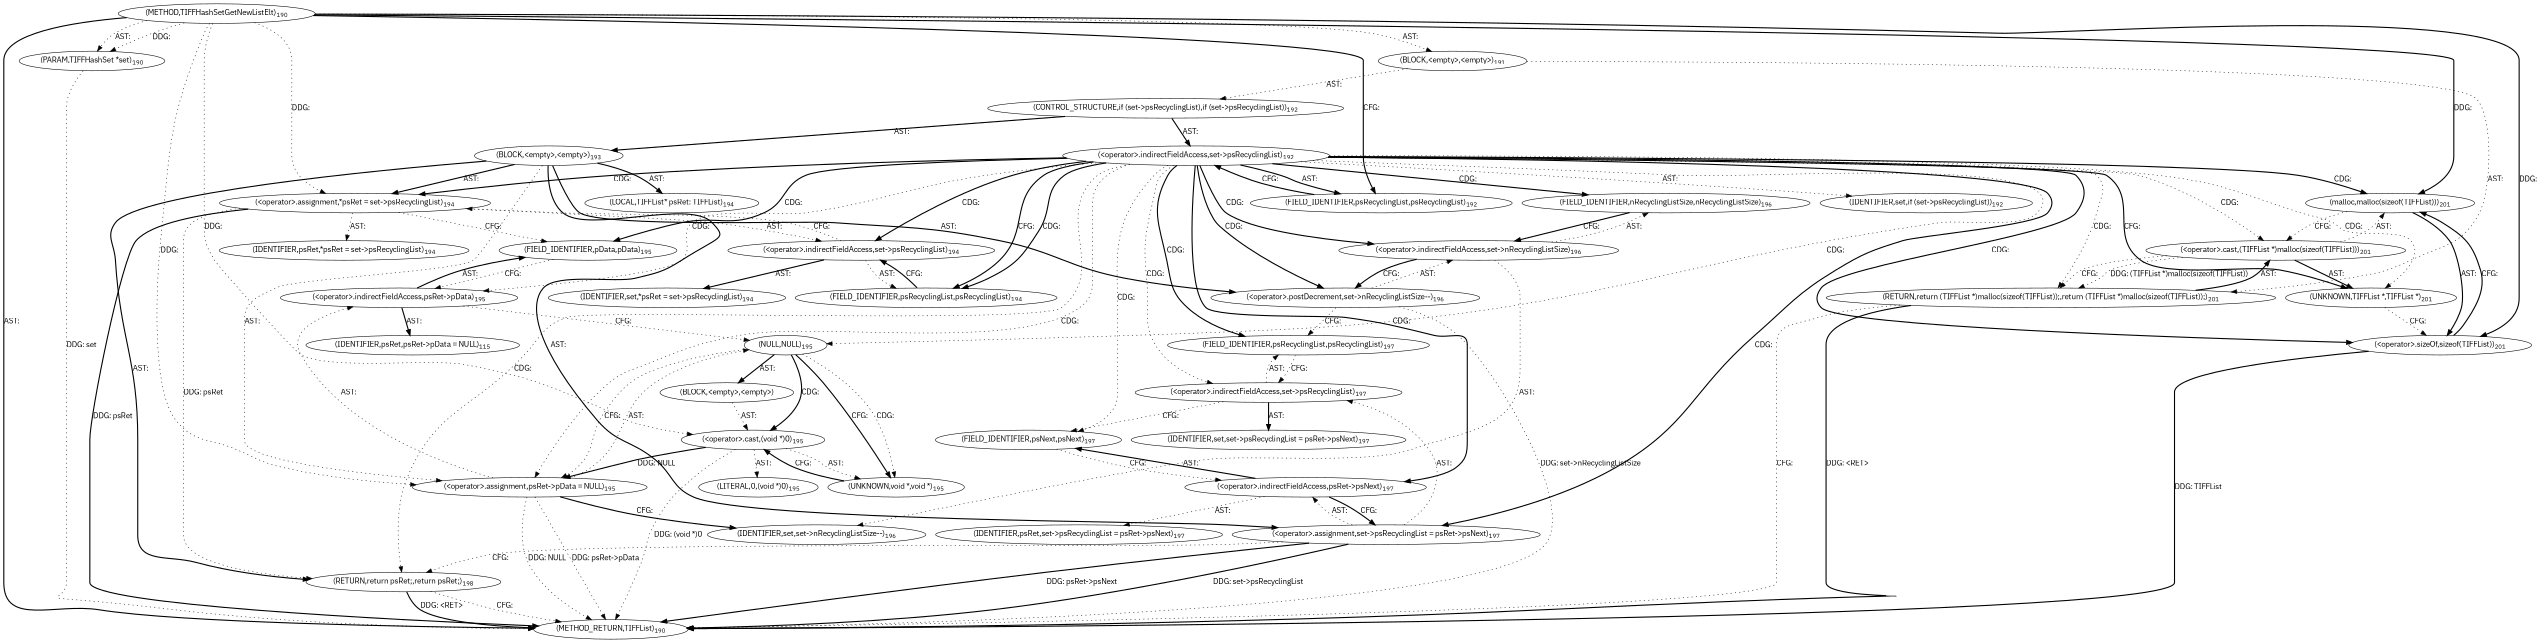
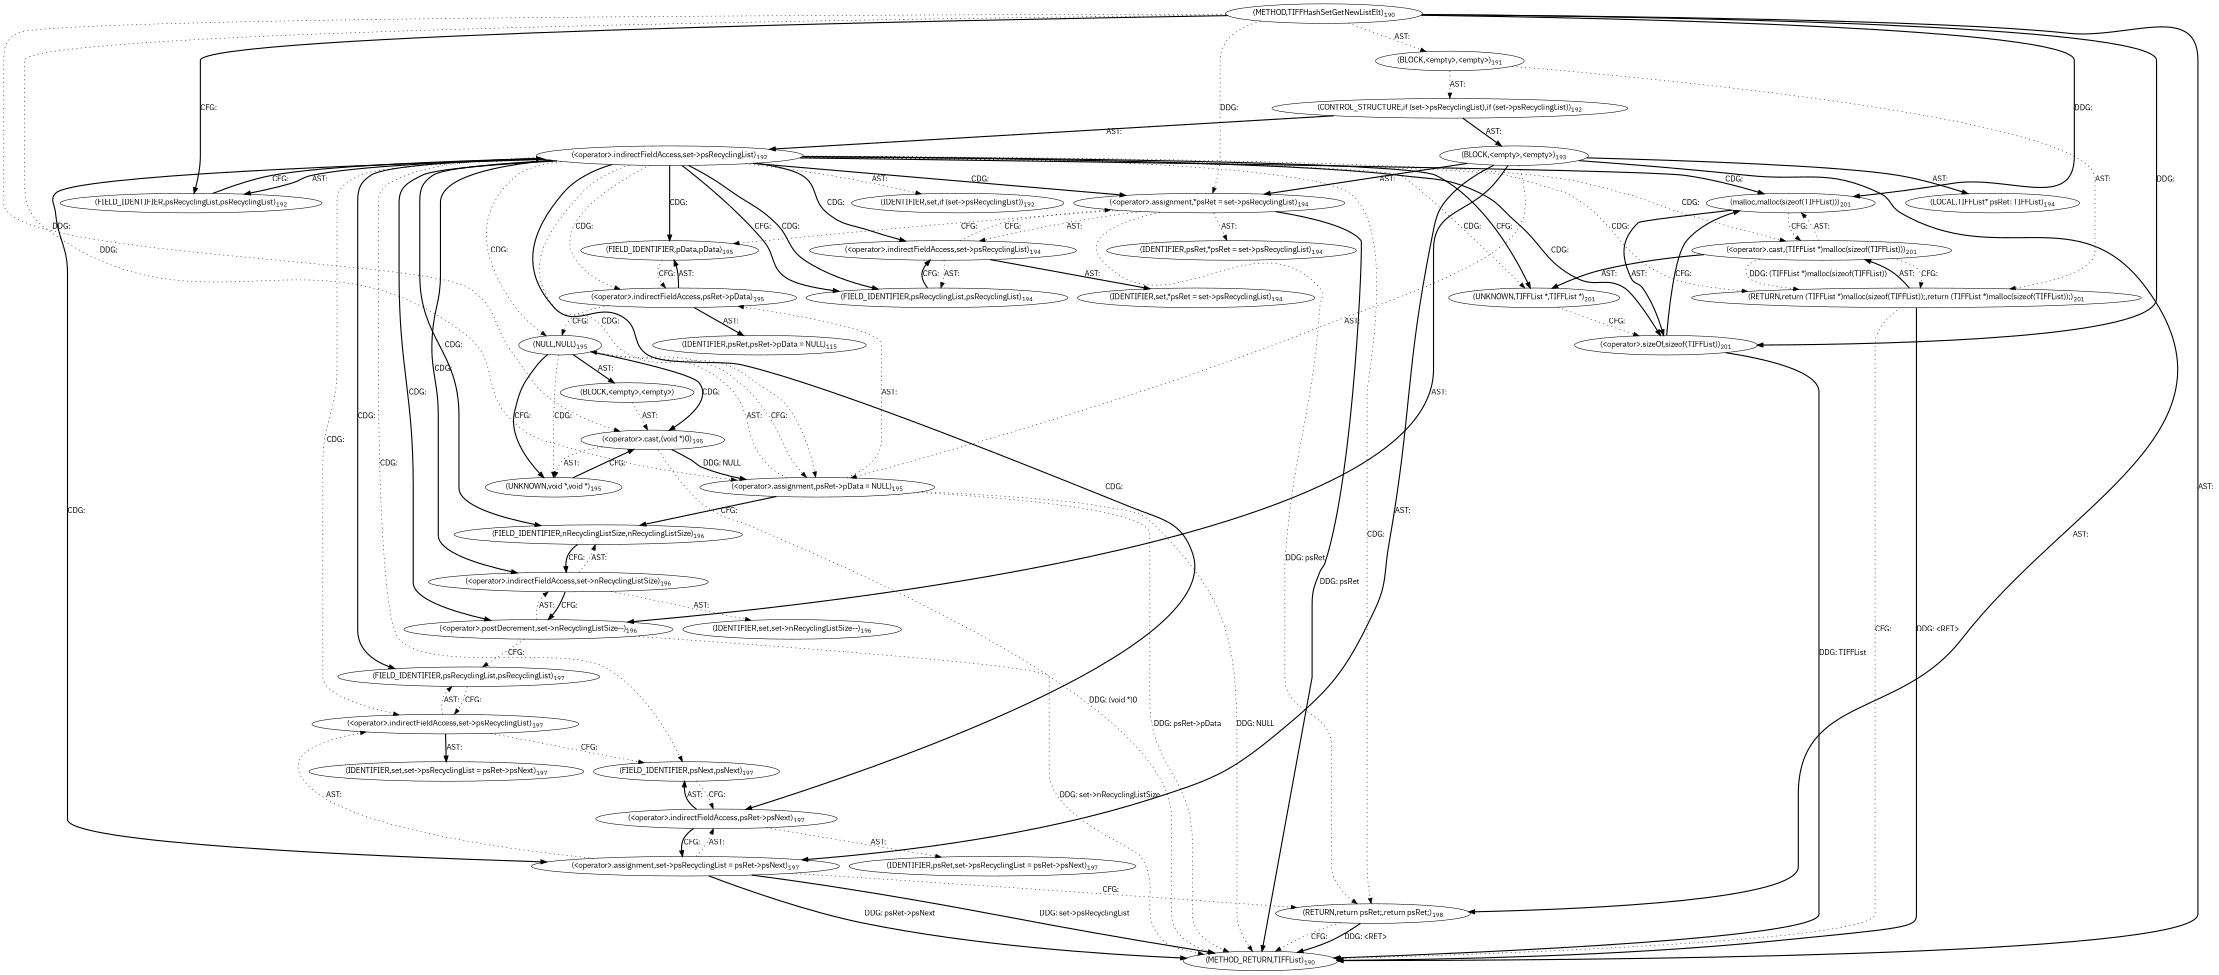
(92, 61) -> none
(758, 487) -> none
(644, 516) -> (717, 509)
